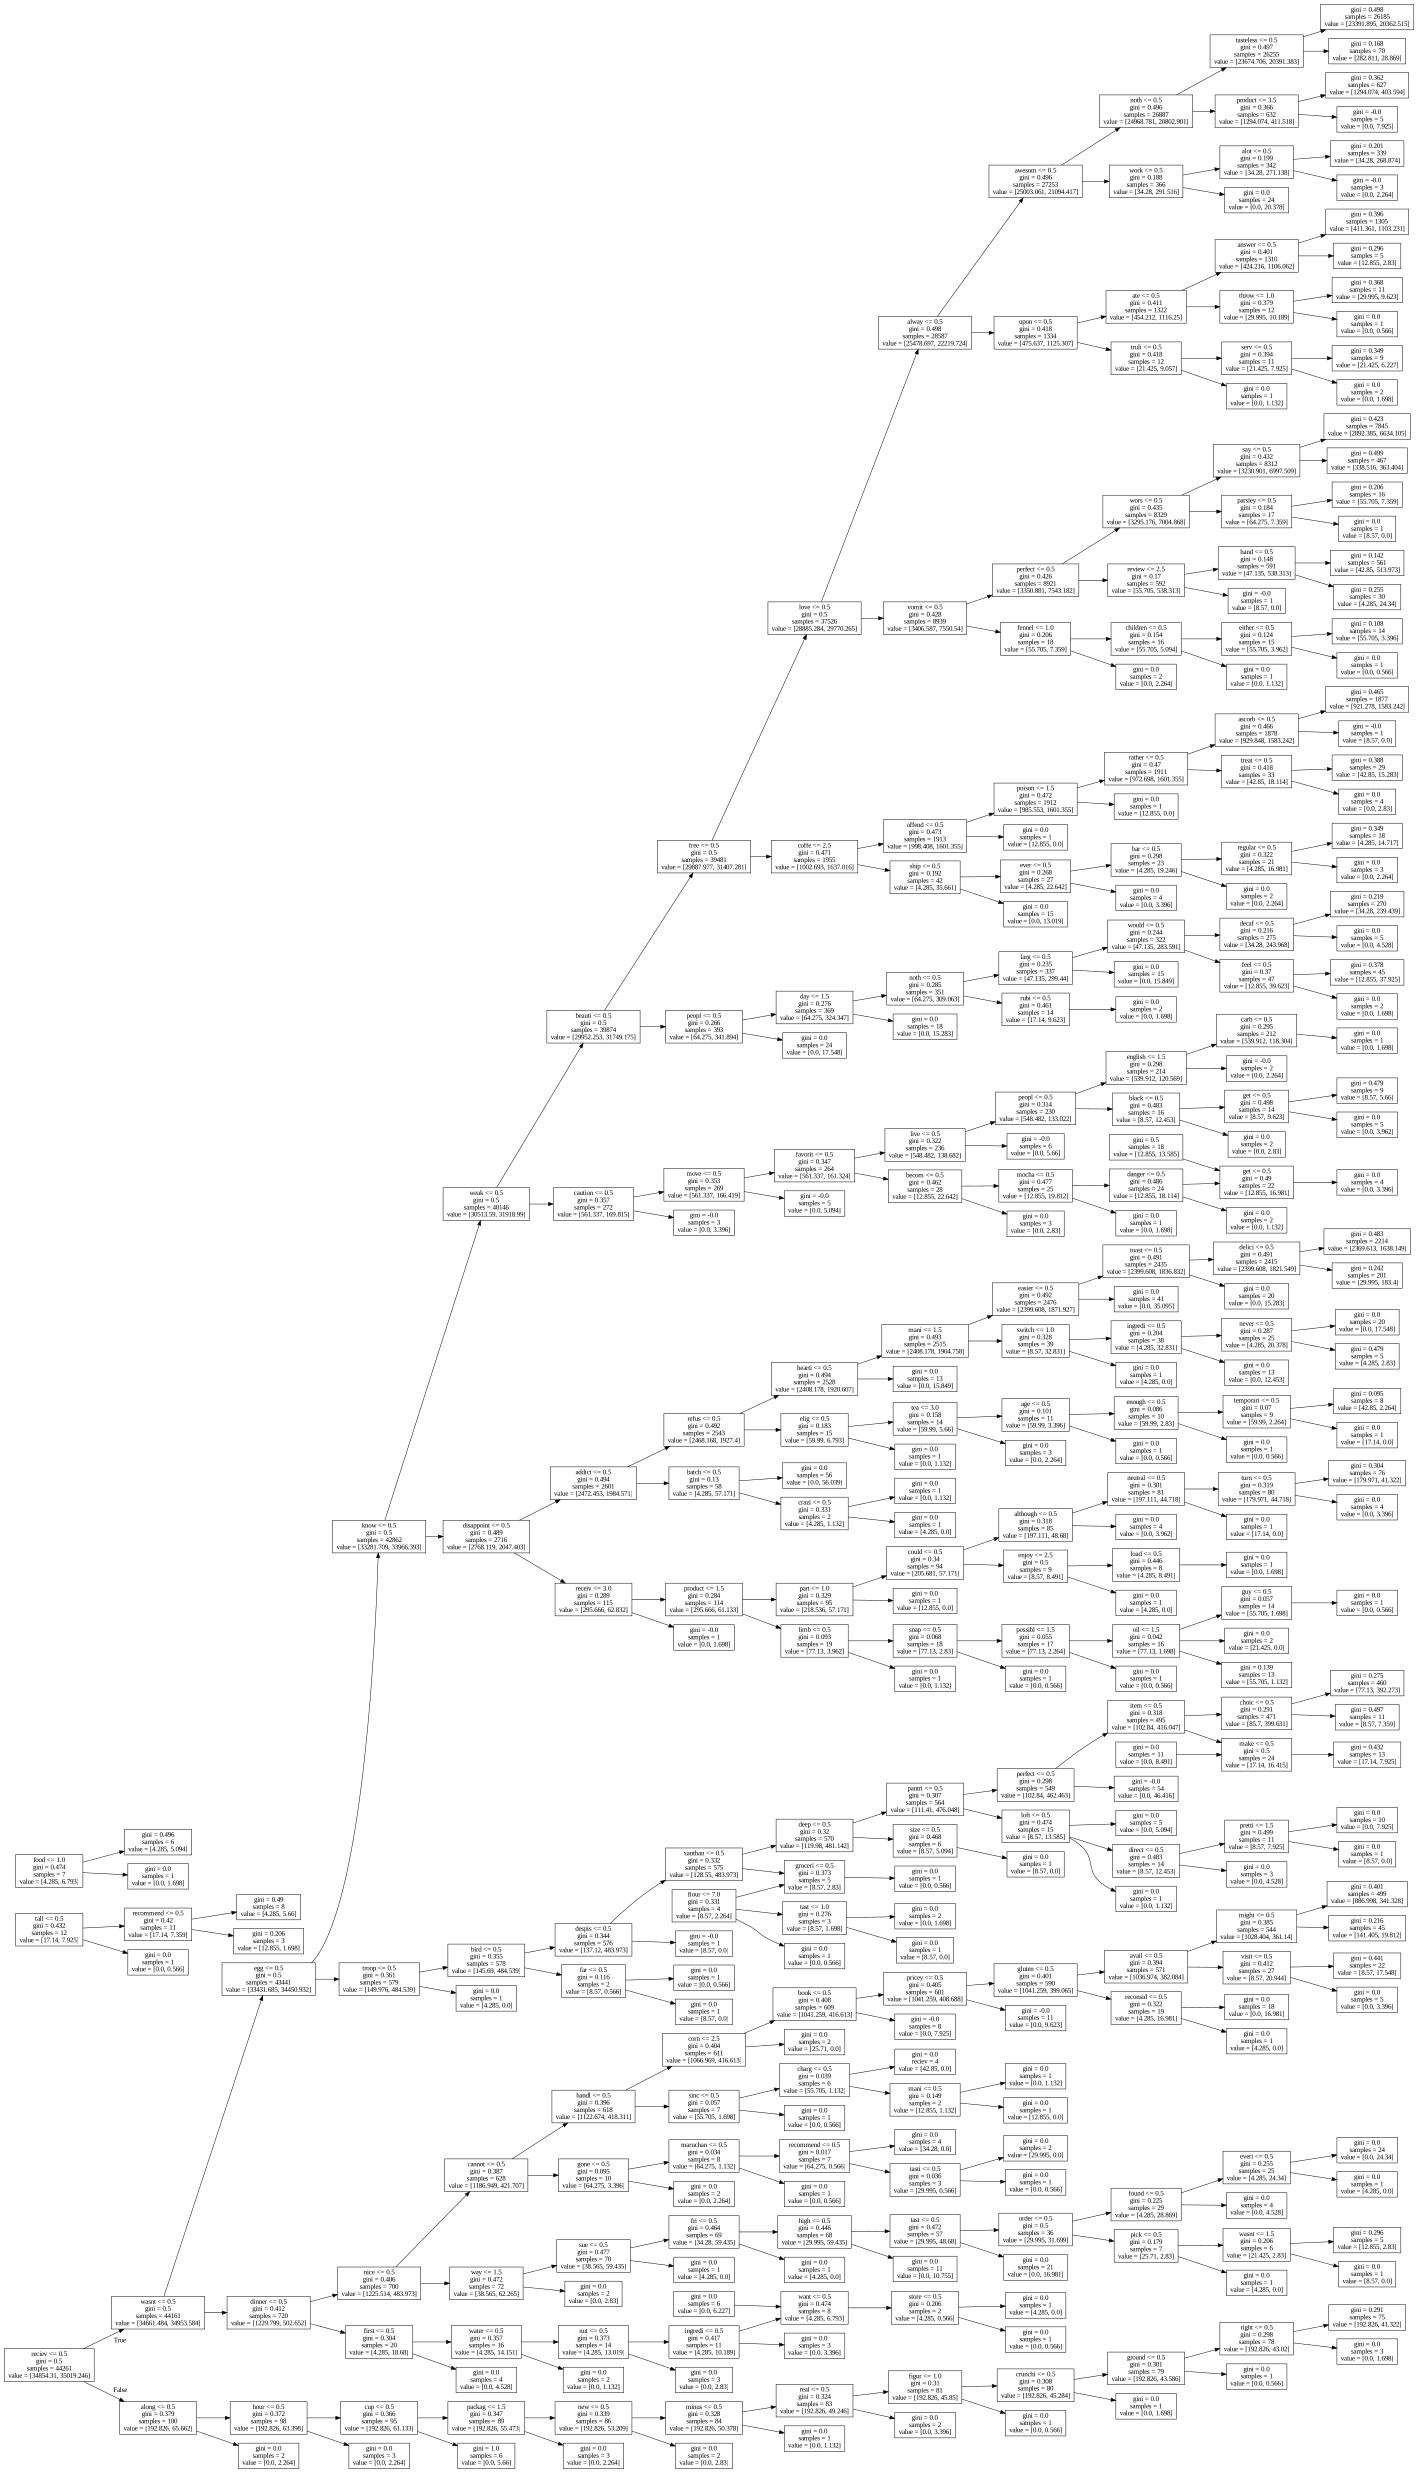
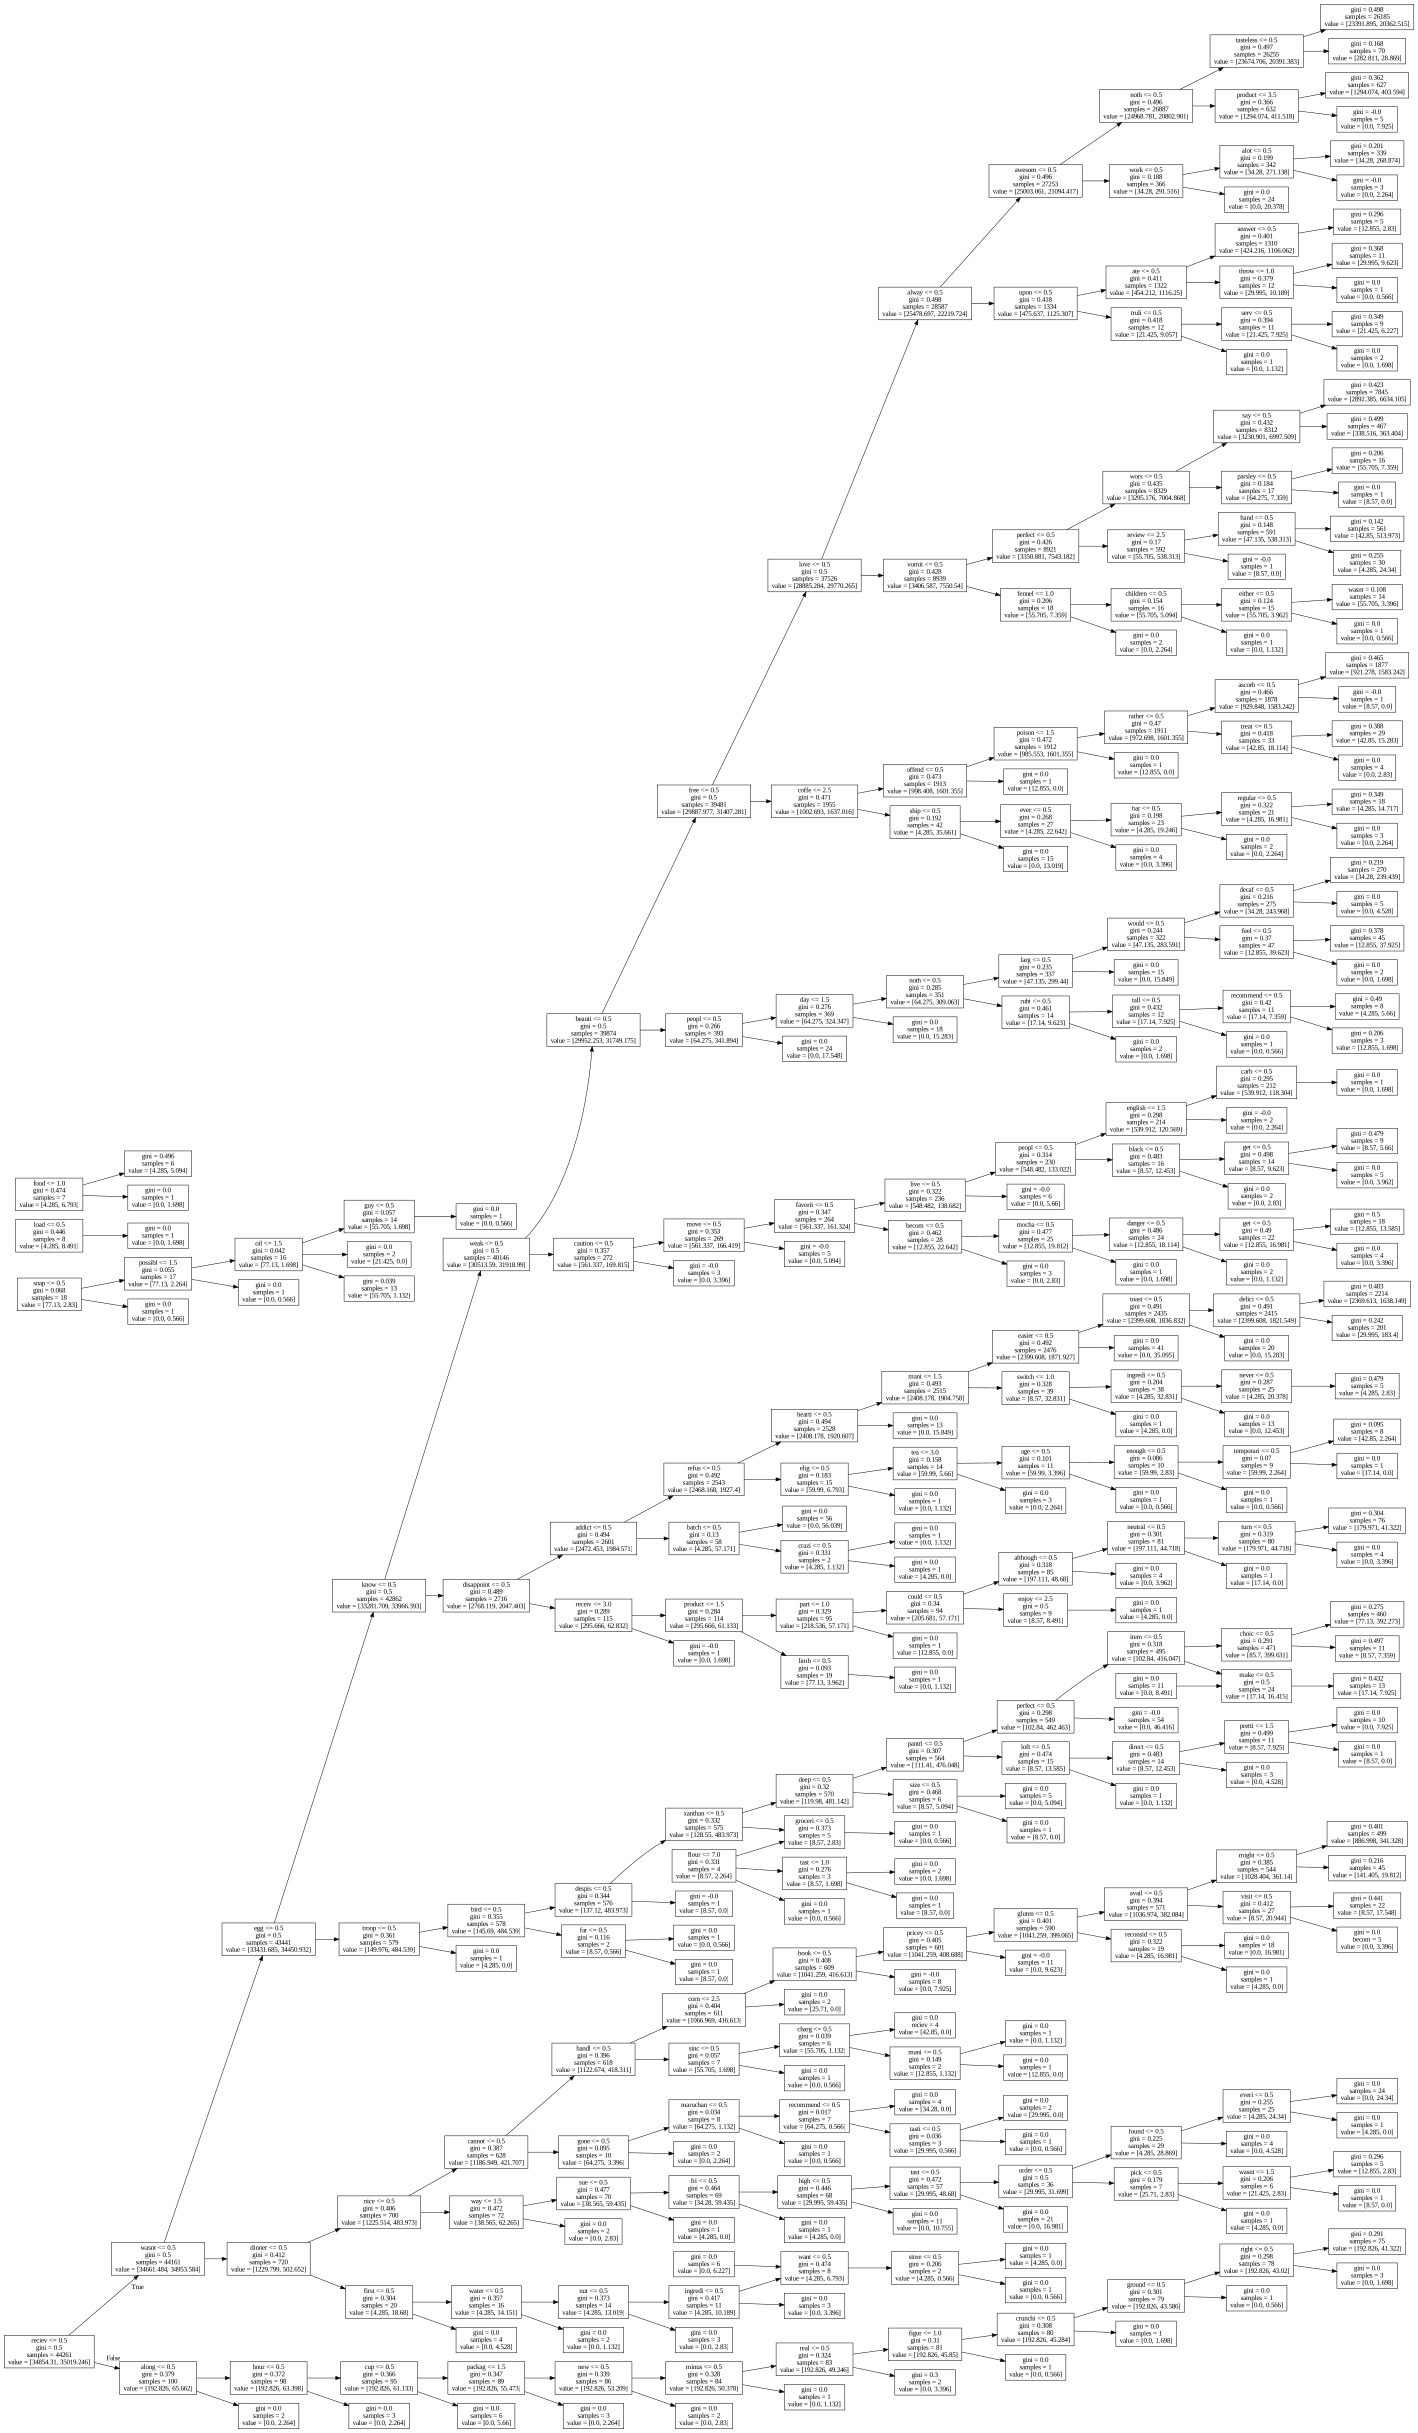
(1367, 222) -> none
(1367, 631) -> (1367, 597)
(1146, 860) -> (1146, 820)
none -> (1088, 1012)
(1199, 1164) -> (1309, 1228)
(1367, 1322) -> none
(1088, 1566) -> none
(868, 1641) -> none
(1257, 1675) -> (379, 1289)
(1090, 1825) -> (979, 1796)
(1367, 2000) -> (1367, 1940)
(925, 2425) -> (925, 2382)
(486, 2456) -> (486, 2416)
